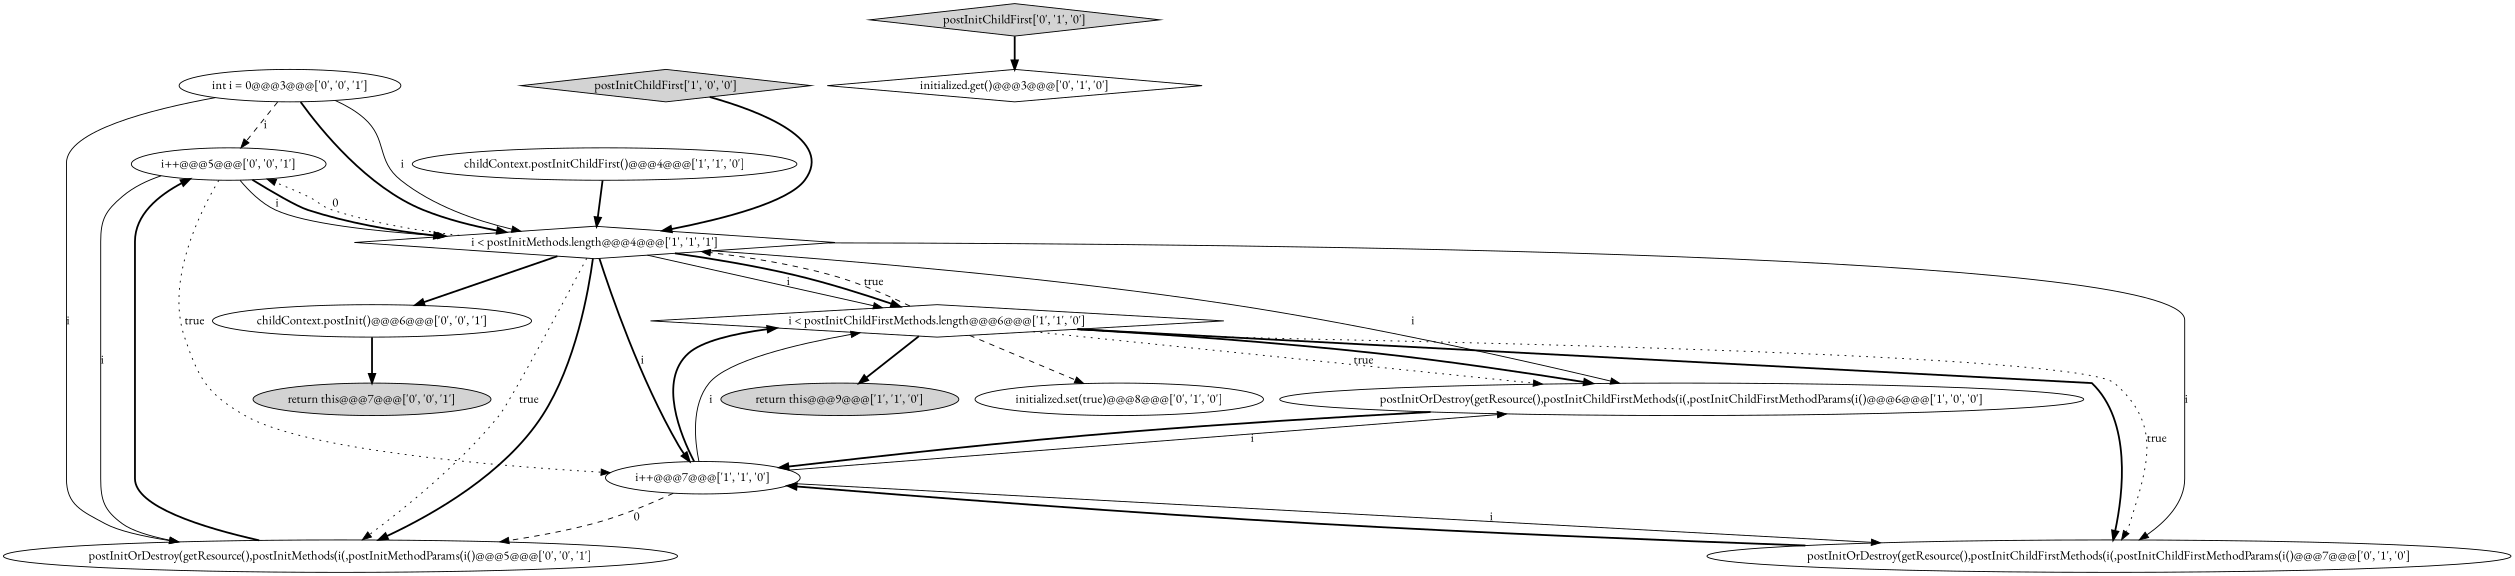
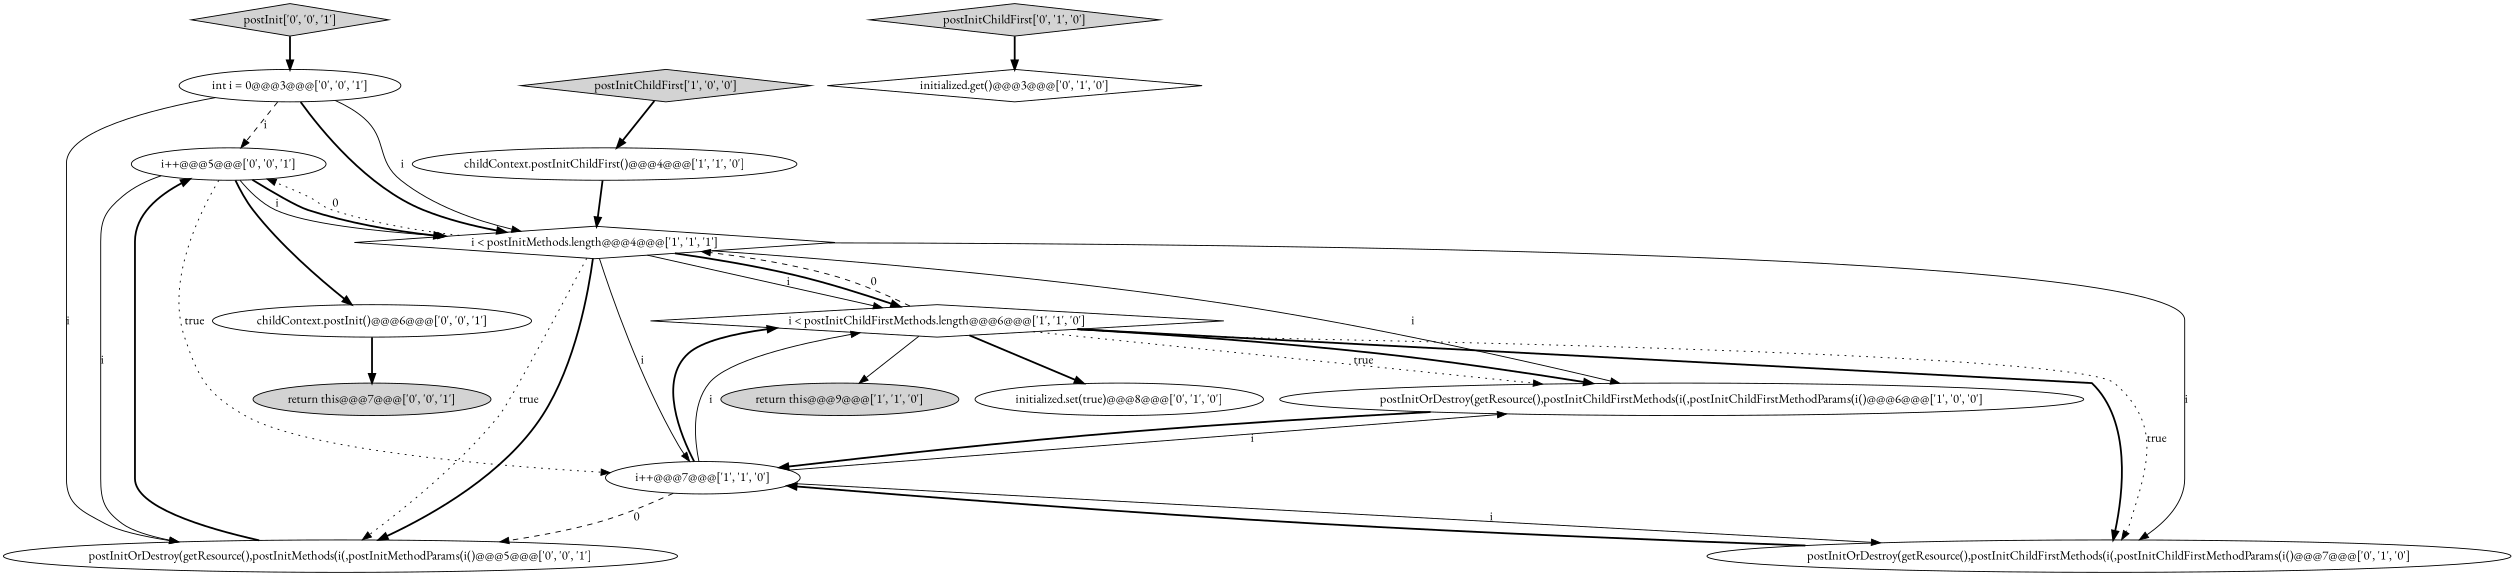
none -> (290, 20)
(805, 179) -> (638, 121)
(491, 279) -> (284, 245)
(874, 282) -> (874, 282)
(893, 357) -> (893, 357)
(1022, 358) -> (1022, 358)
(636, 359) -> (636, 359)
